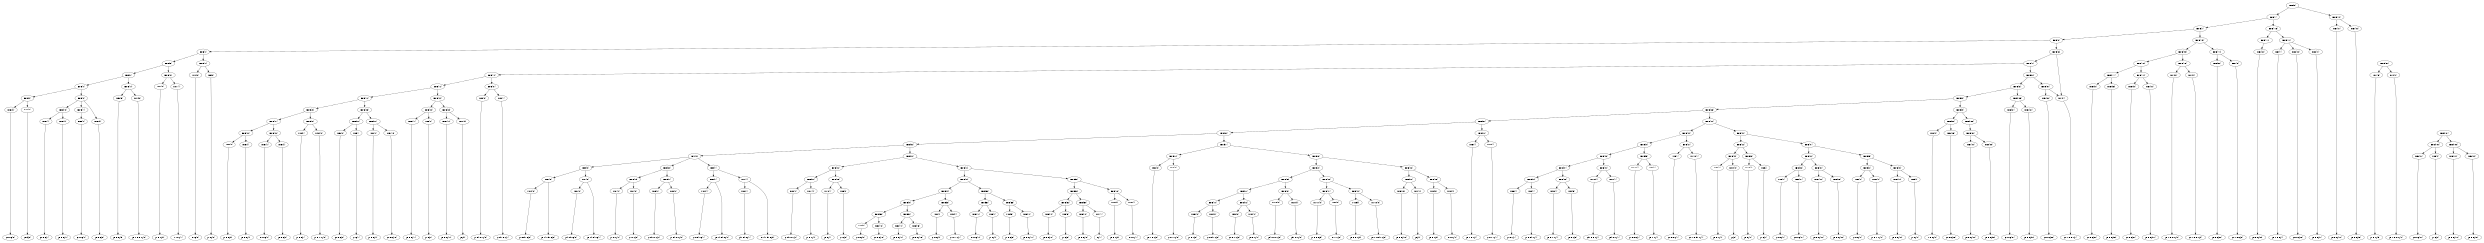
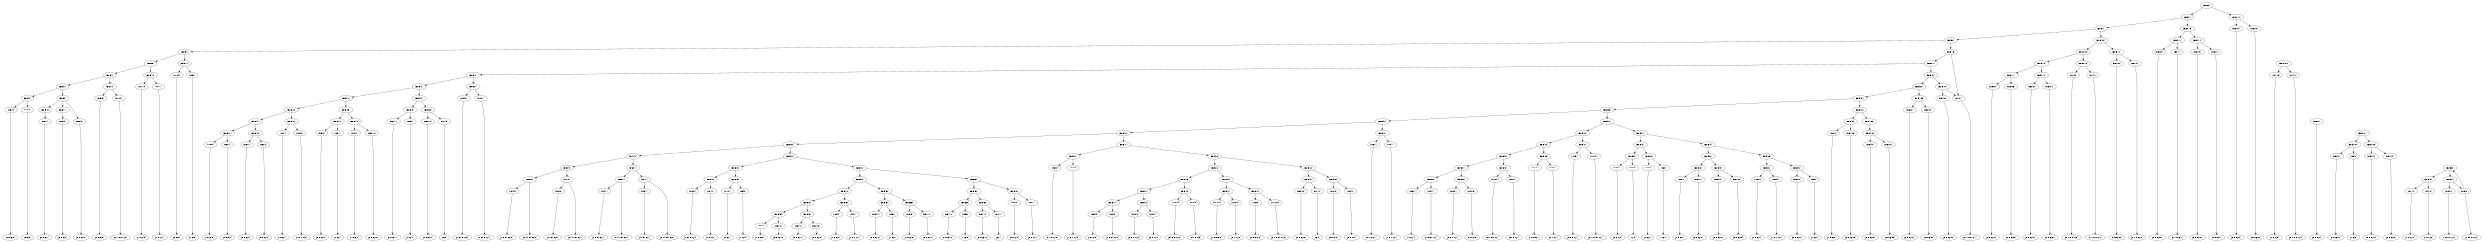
(2283, 45) -> (2177, 45)
(63, 115) -> none
(682, 162) -> (2460, 179)
